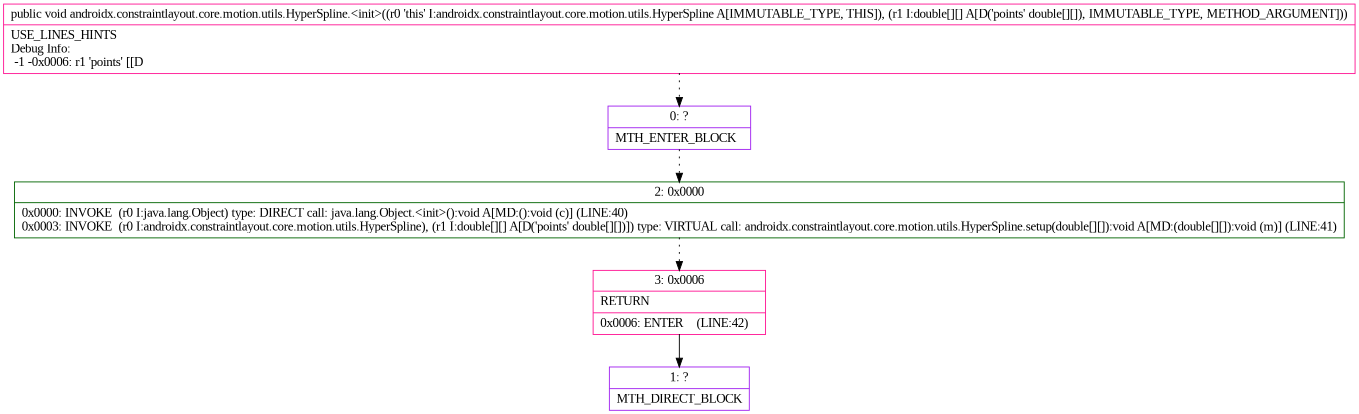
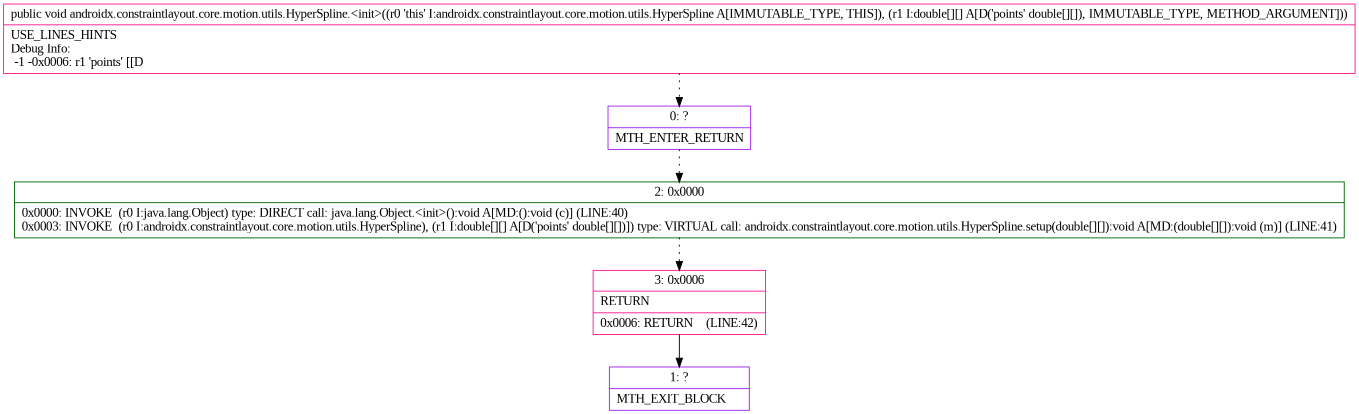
(676, 138) -> (679, 138)
(674, 323) -> (679, 323)
(679, 399) -> (671, 399)
